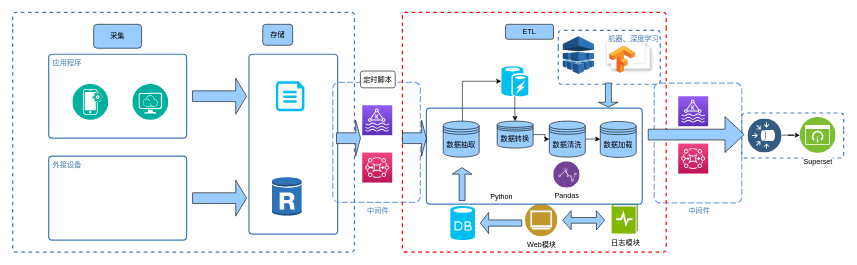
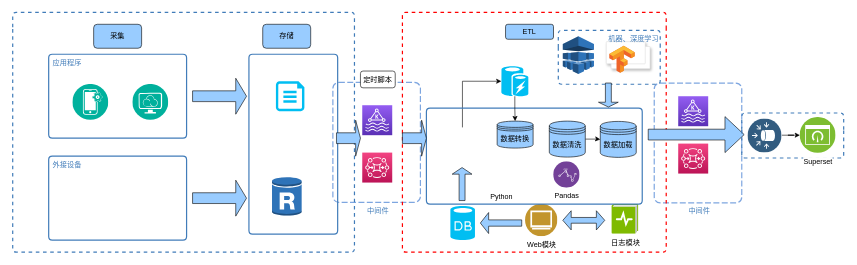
(278, 35) -> (287, 36)
(541, 135) -> none
(461, 139) -> none
